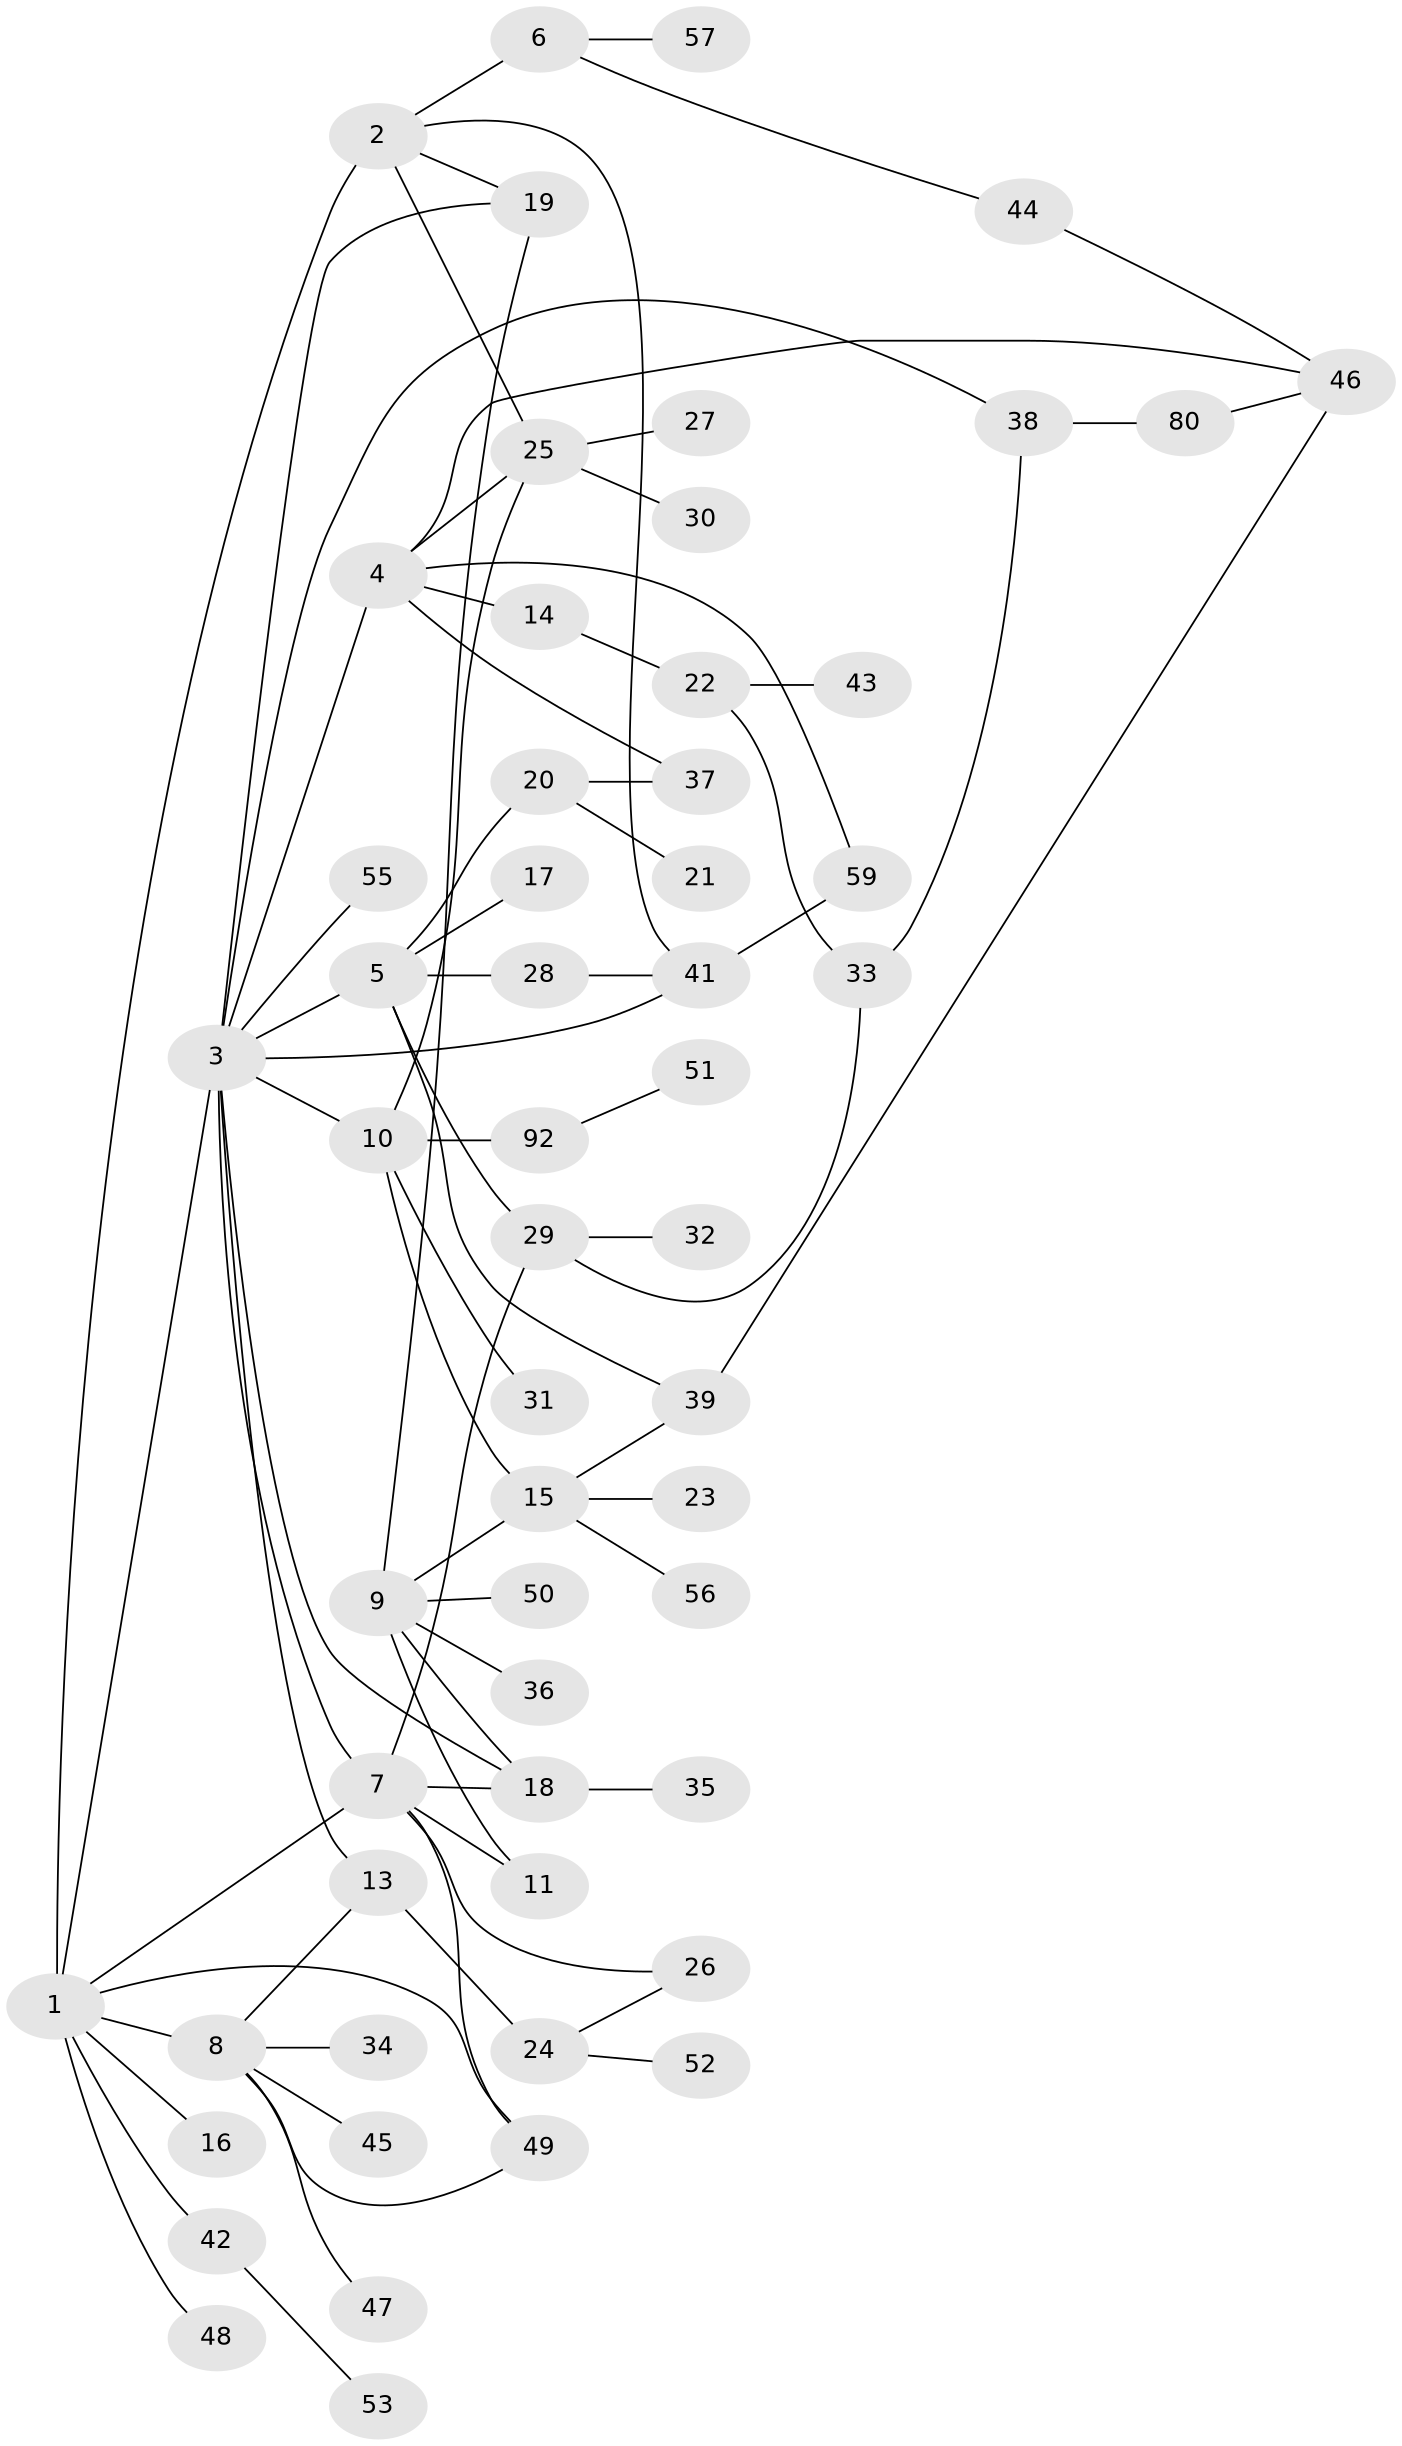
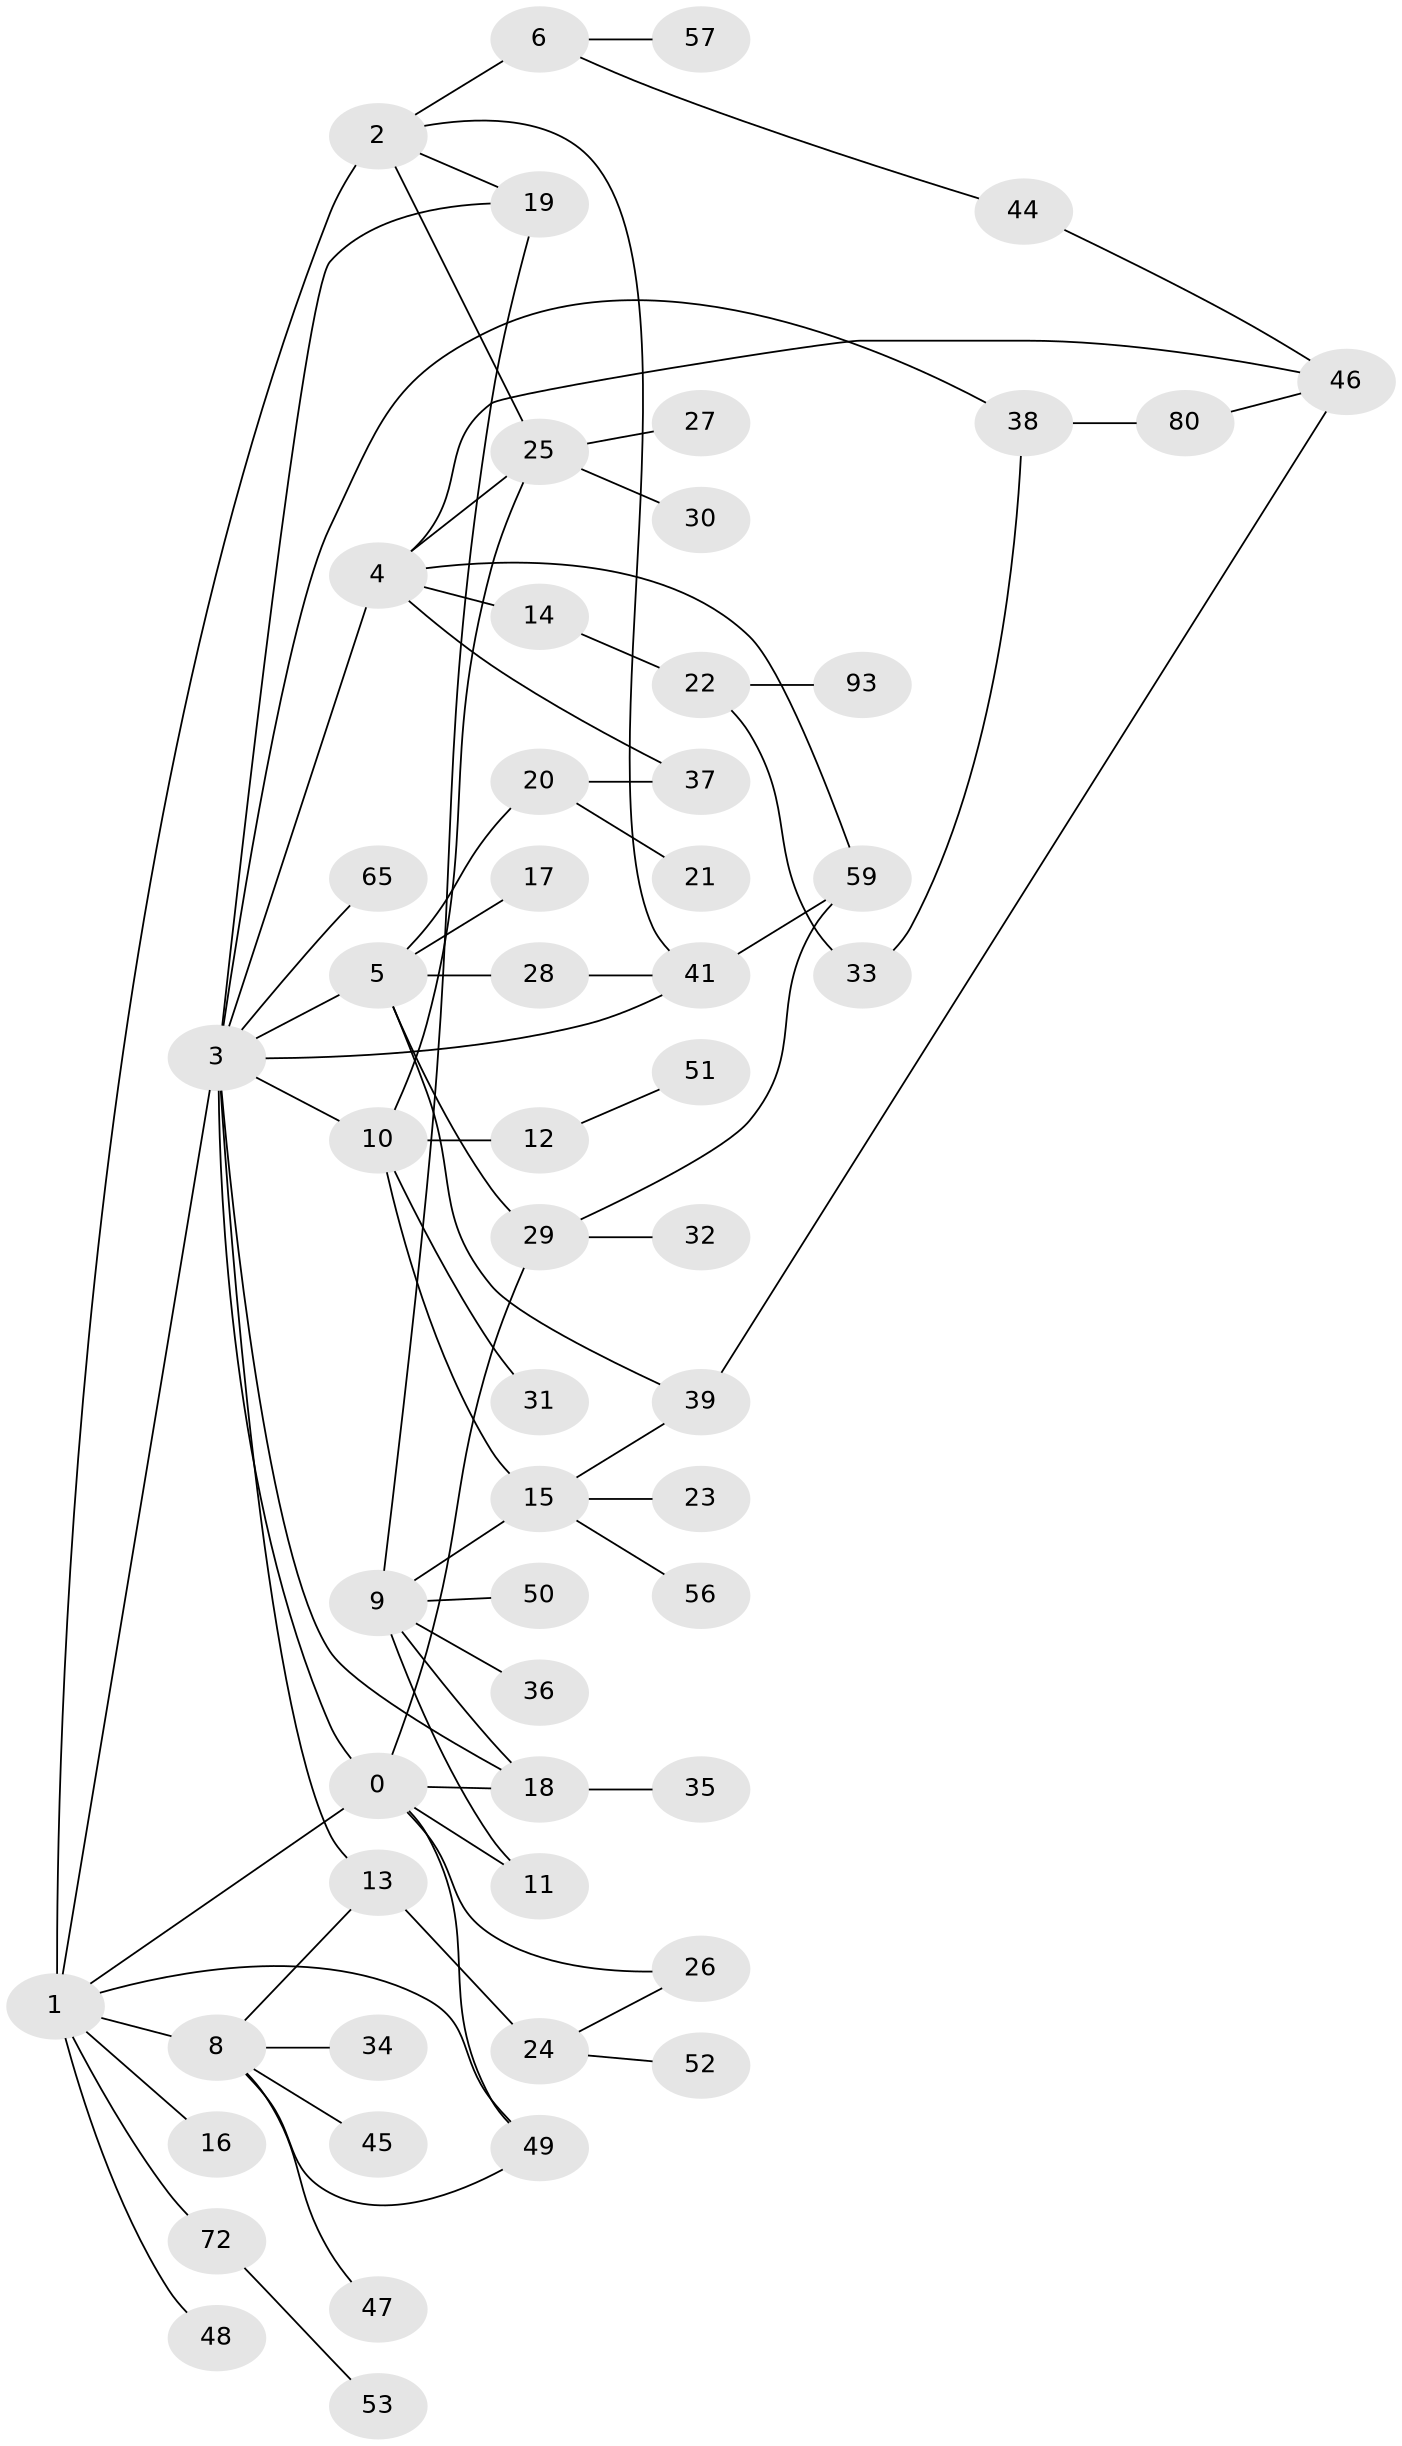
(862, 685) -> (862, 685)
(378, 879) -> (378, 879)
(540, 1140) -> (540, 1140)
(777, 1261) -> (761, 1104)
(378, 1786) -> (378, 1786)
(217, 2241) -> (217, 2241)
